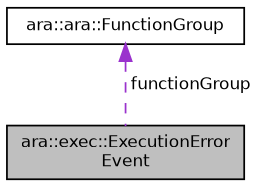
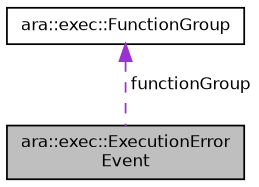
(126, 26) -> (126, 26)
